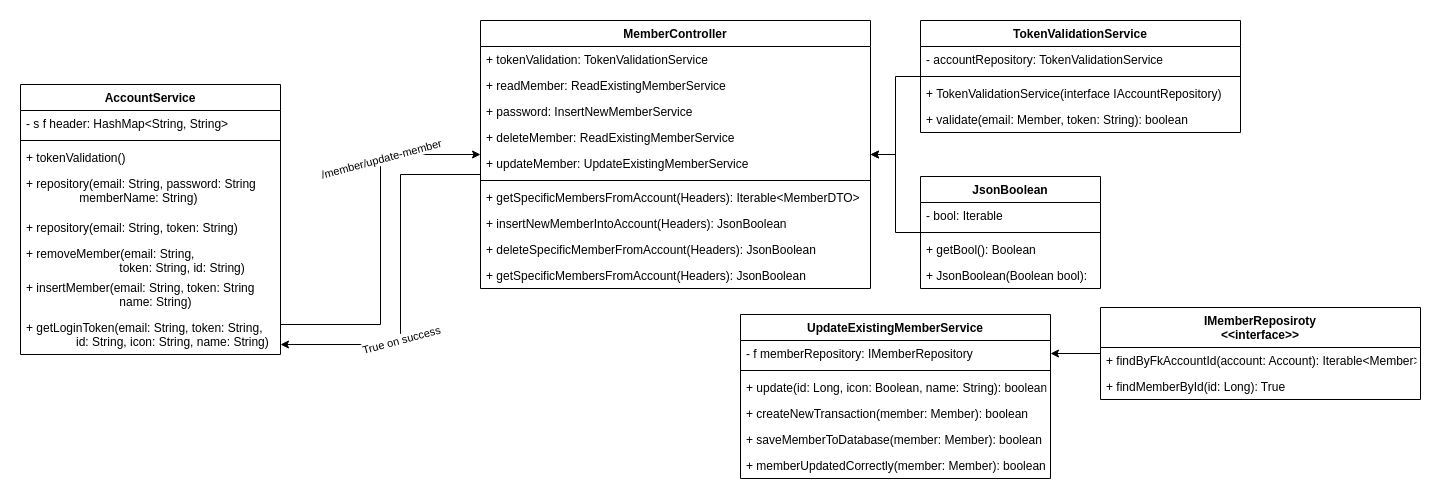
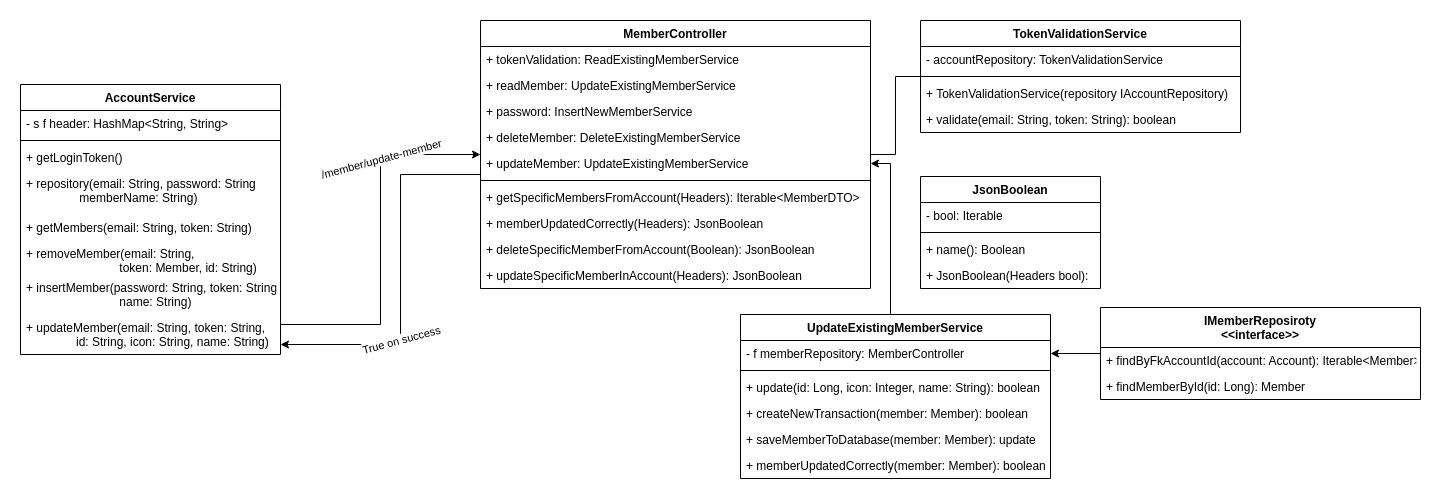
(608, 60) -> (620, 60)
(608, 86) -> (614, 86)
(1095, 94) -> (1098, 94)
(1067, 120) -> (1066, 120)
(613, 138) -> (618, 138)
(896, 152) -> (874, 155)
(84, 158) -> (80, 158)
(896, 206) -> none
(646, 224) -> (633, 224)
(148, 228) -> (150, 228)
none -> (891, 233)
(660, 250) -> (658, 250)
(985, 250) -> (977, 250)
(113, 254) -> (113, 254)
(655, 276) -> (655, 276)
(1011, 276) -> (1012, 276)
(152, 288) -> (165, 288)
(157, 328) -> (155, 328)
(868, 354) -> (863, 354)
(1203, 387) -> (1209, 387)
(906, 388) -> (908, 388)
(895, 440) -> (893, 440)
